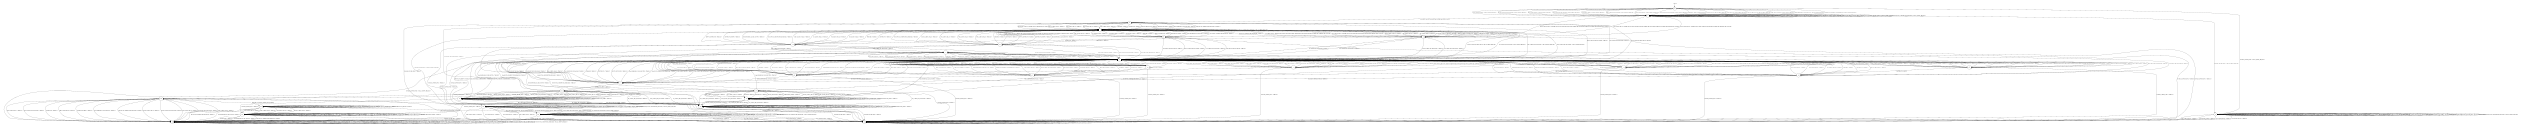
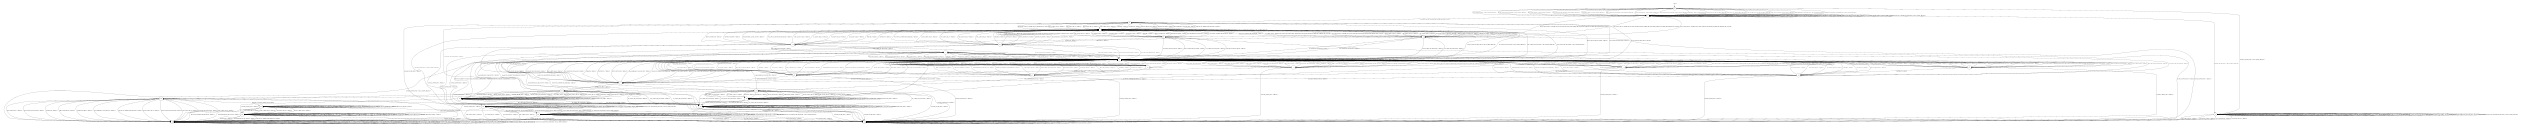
(1087, 119) -> (877, 93)
